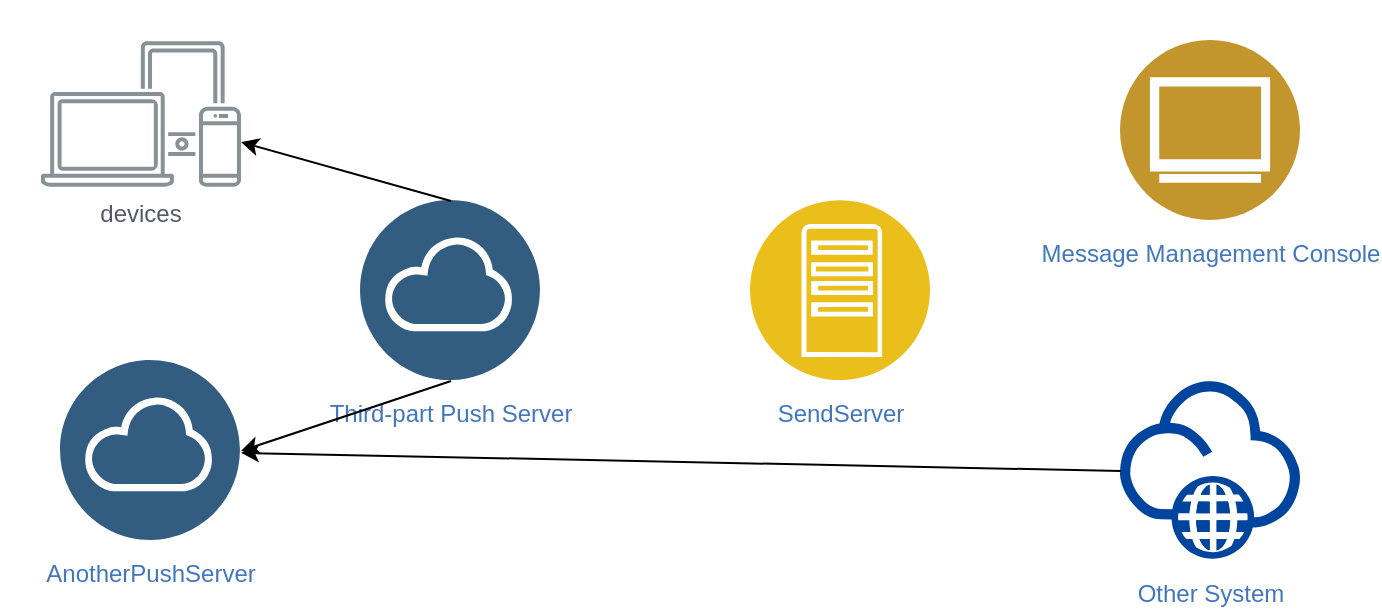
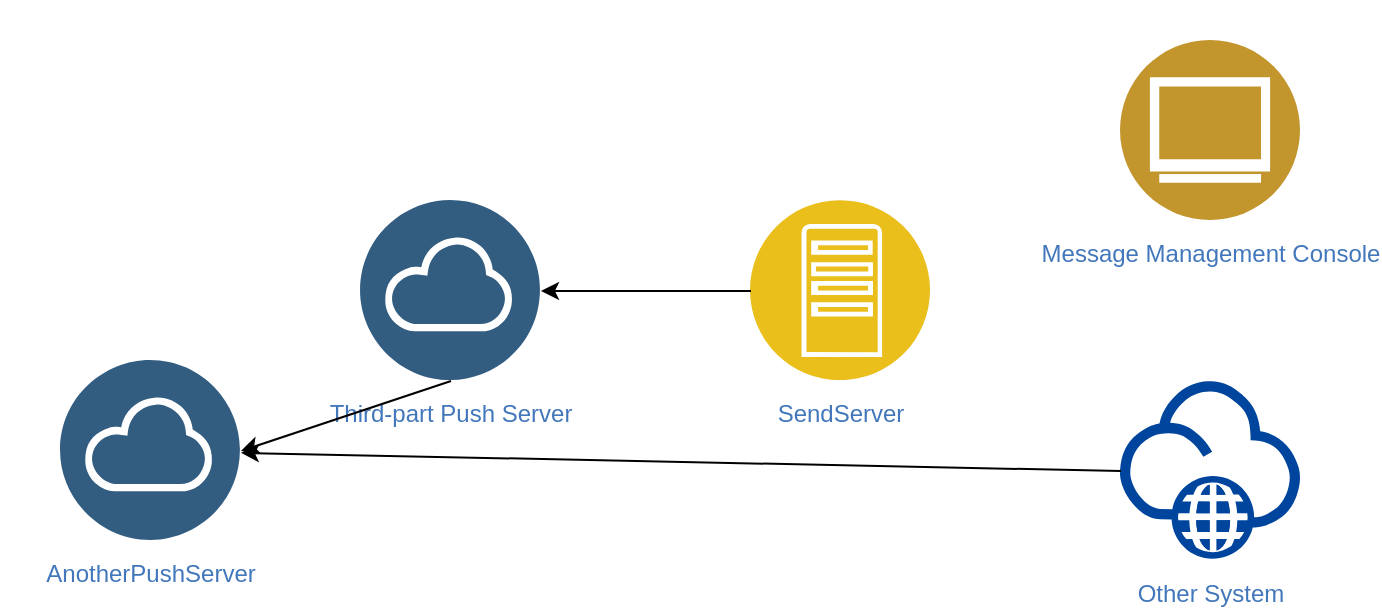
(141, 114) -> none
(353, 173) -> none
none -> (653, 291)
